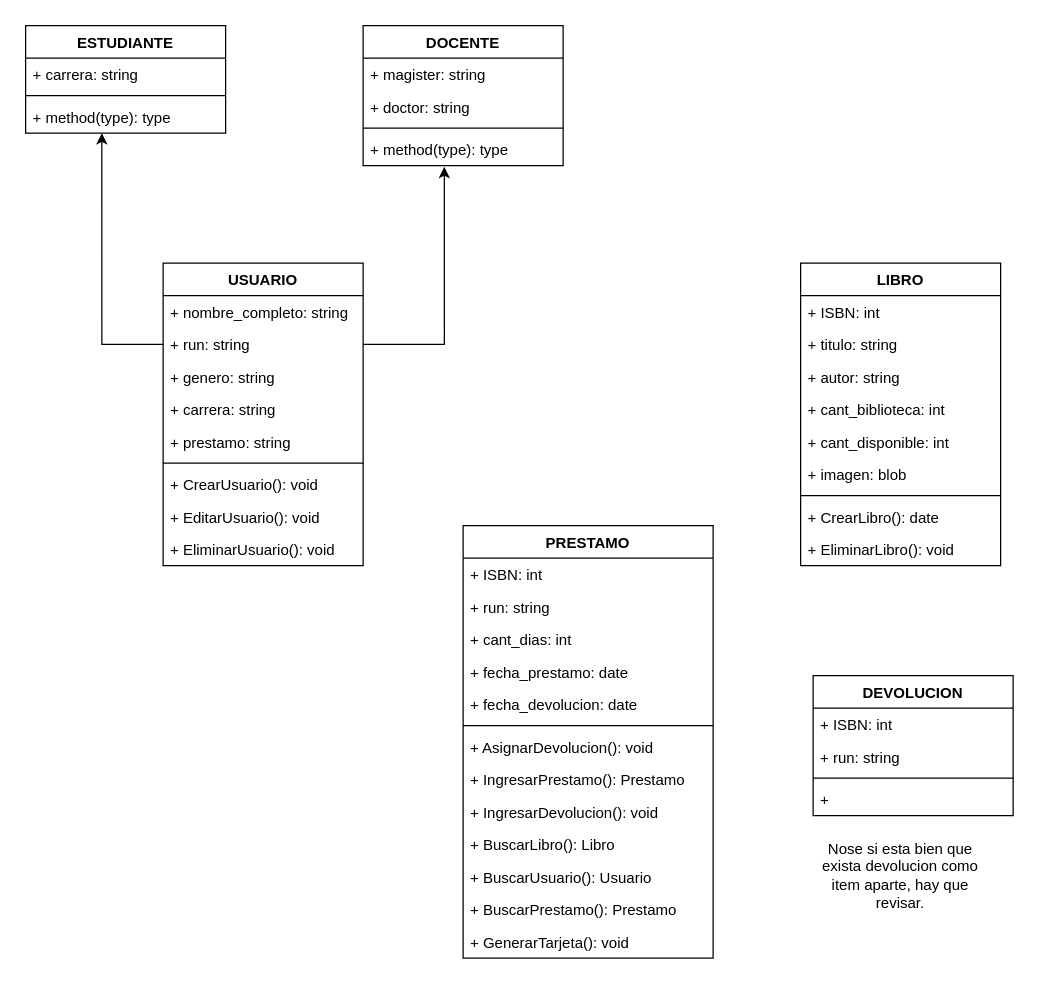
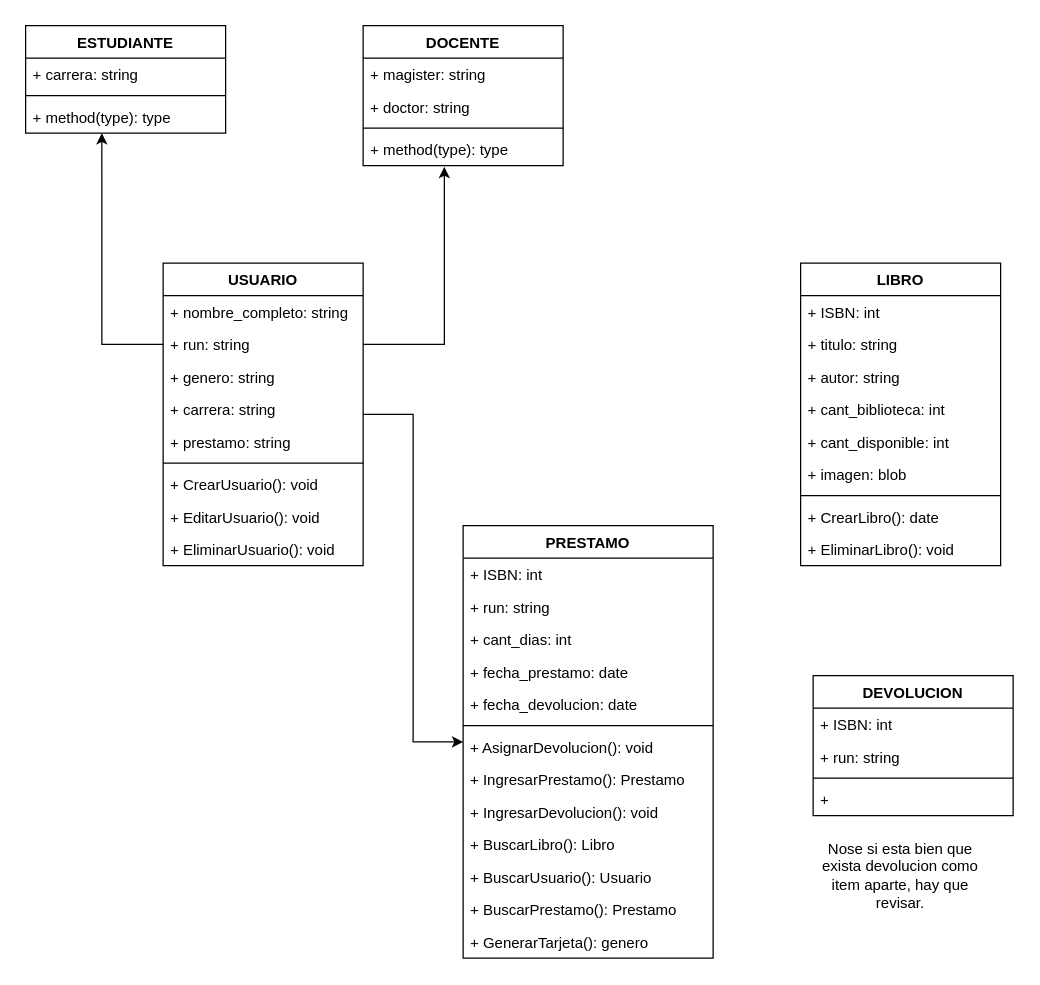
none -> (413, 575)
(563, 943) -> (573, 943)
